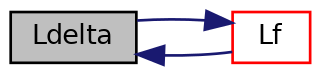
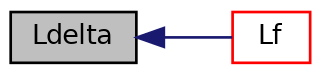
(171, 19) -> none
